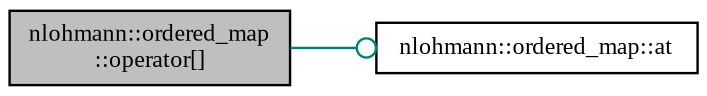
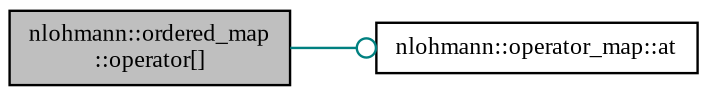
(537, 48) -> (537, 48)
